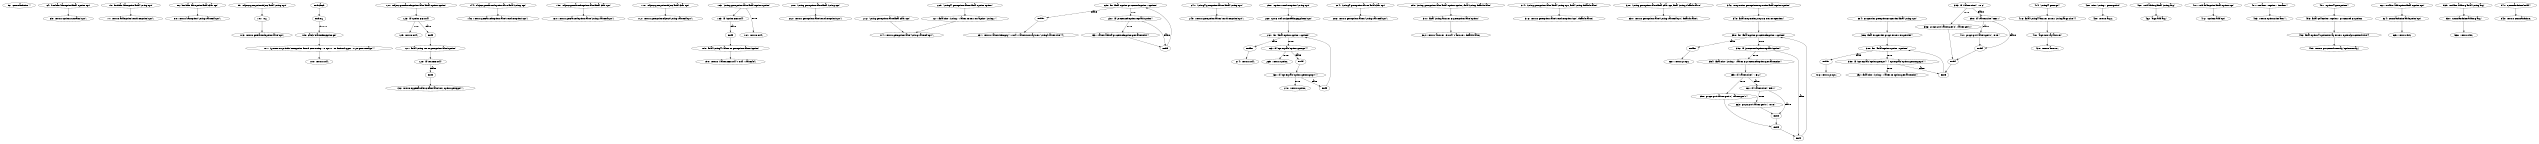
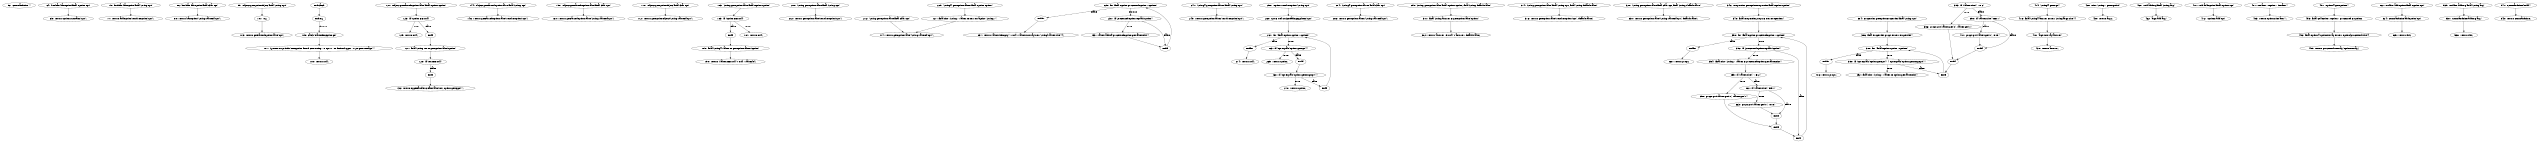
(1133, 12) -> (1133, 12)
(751, 19) -> (741, 26)
